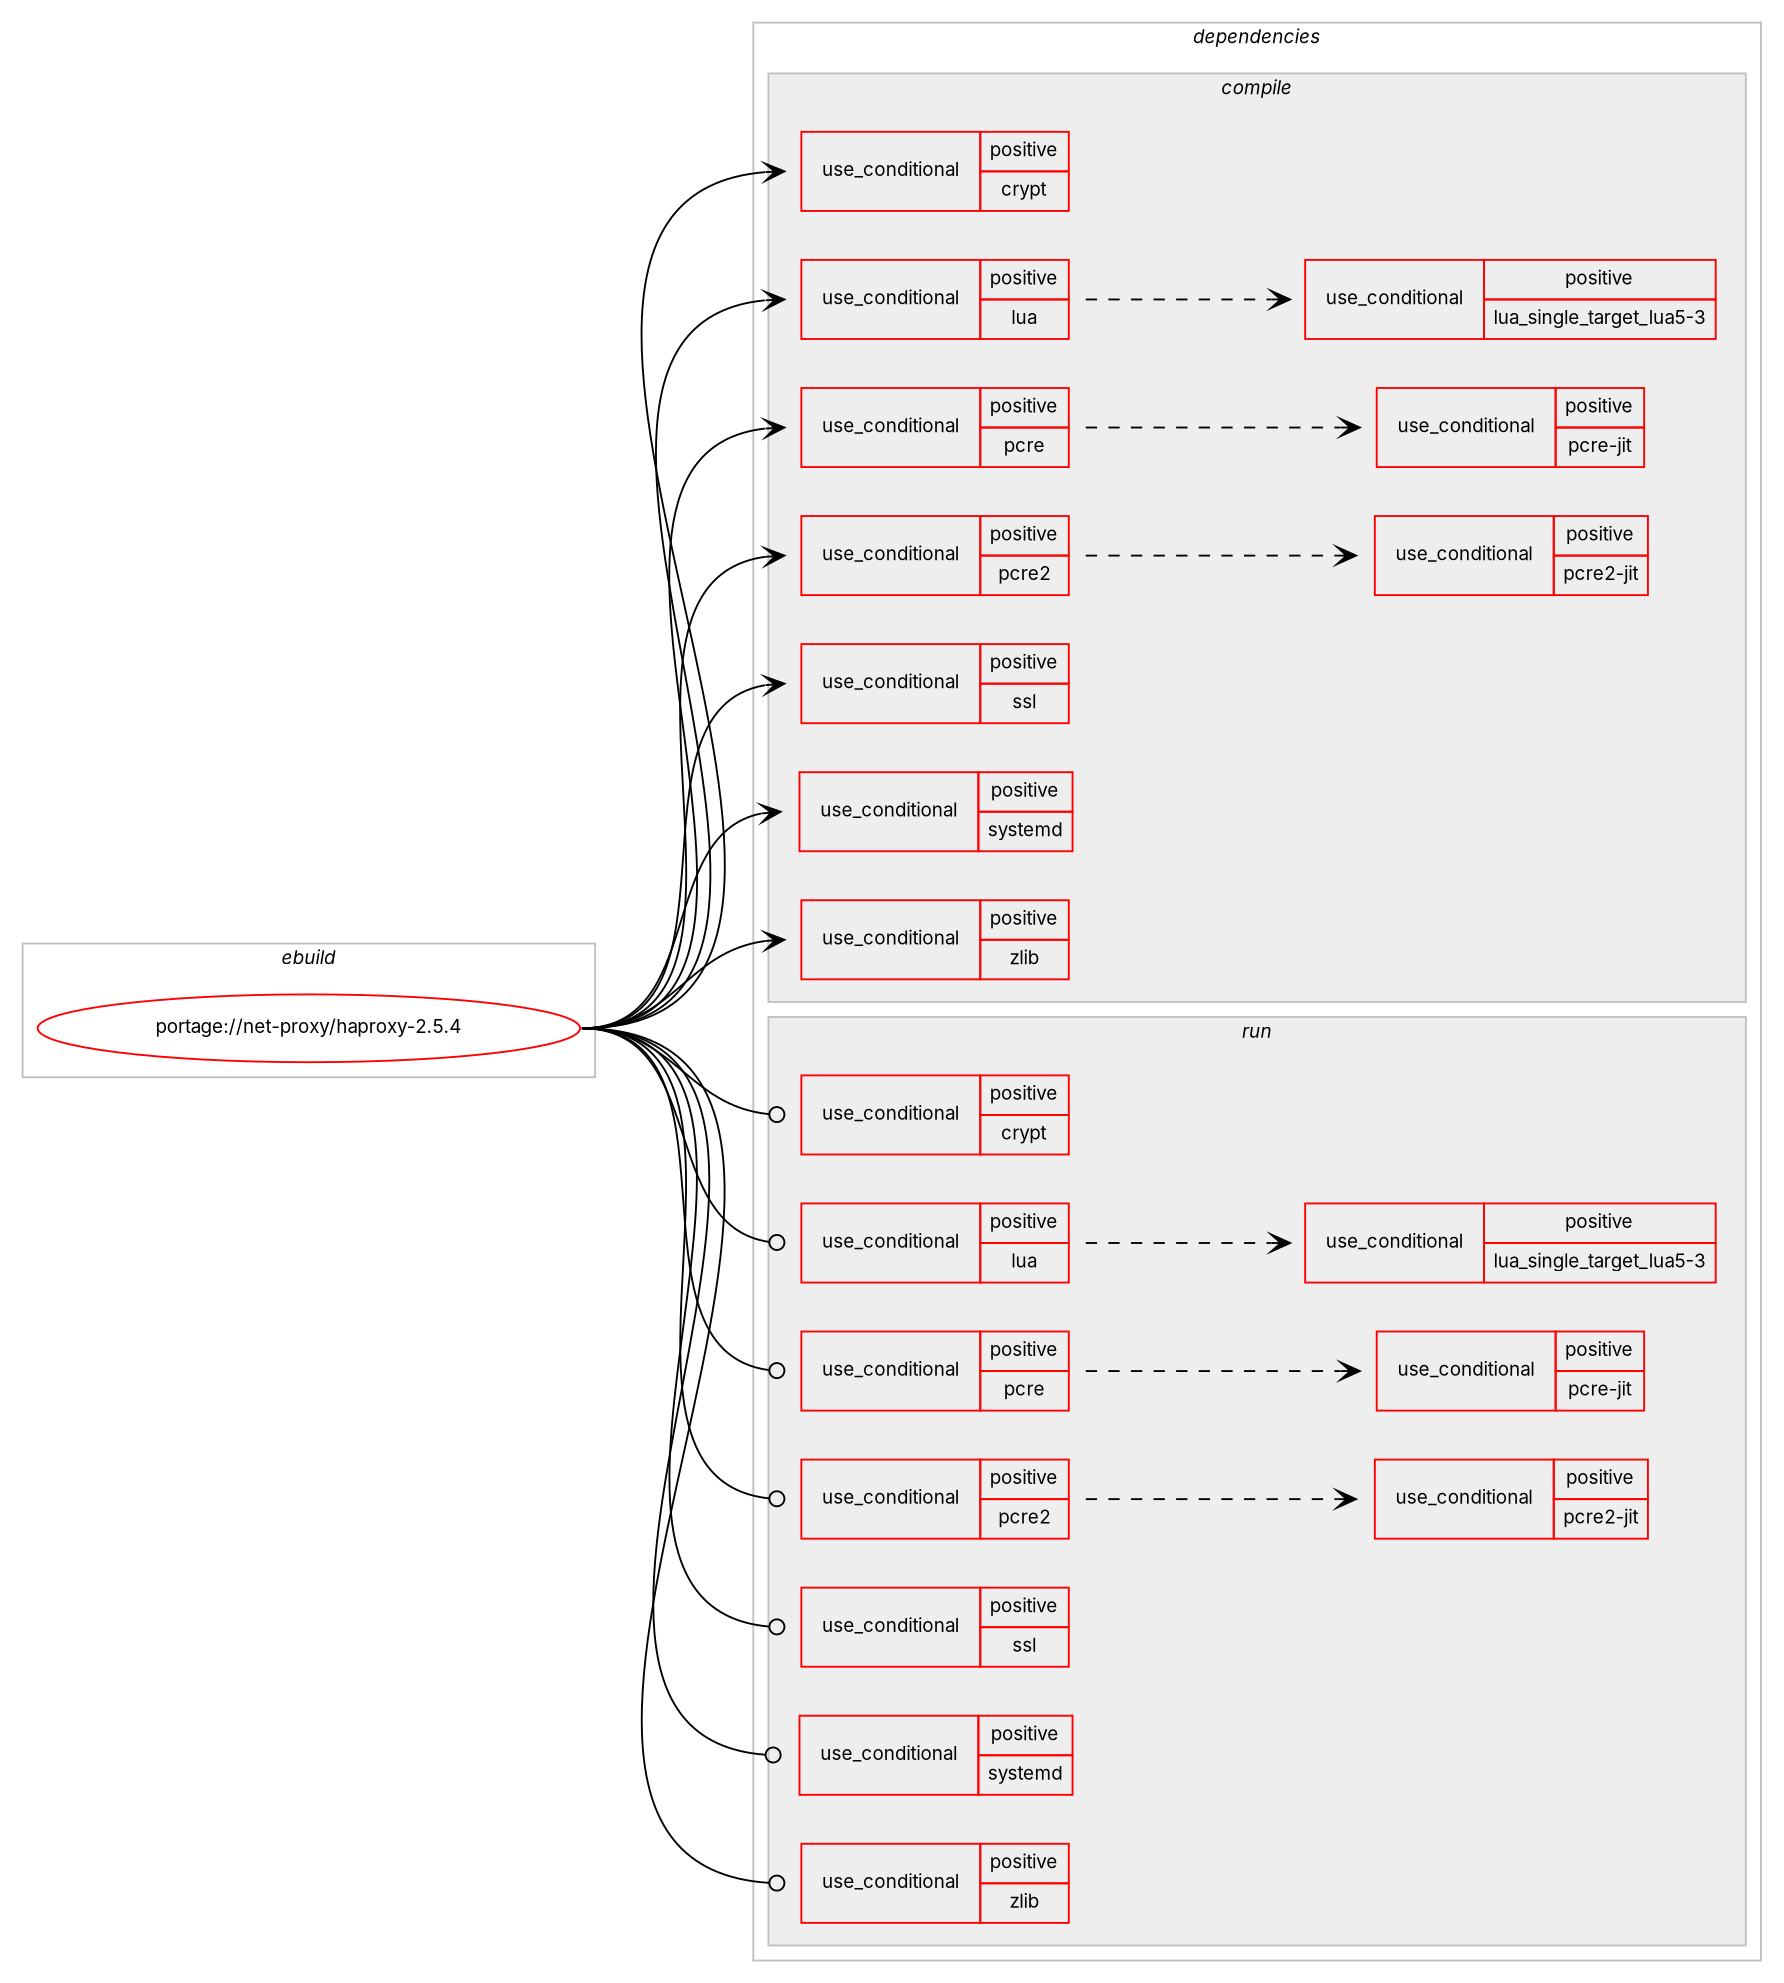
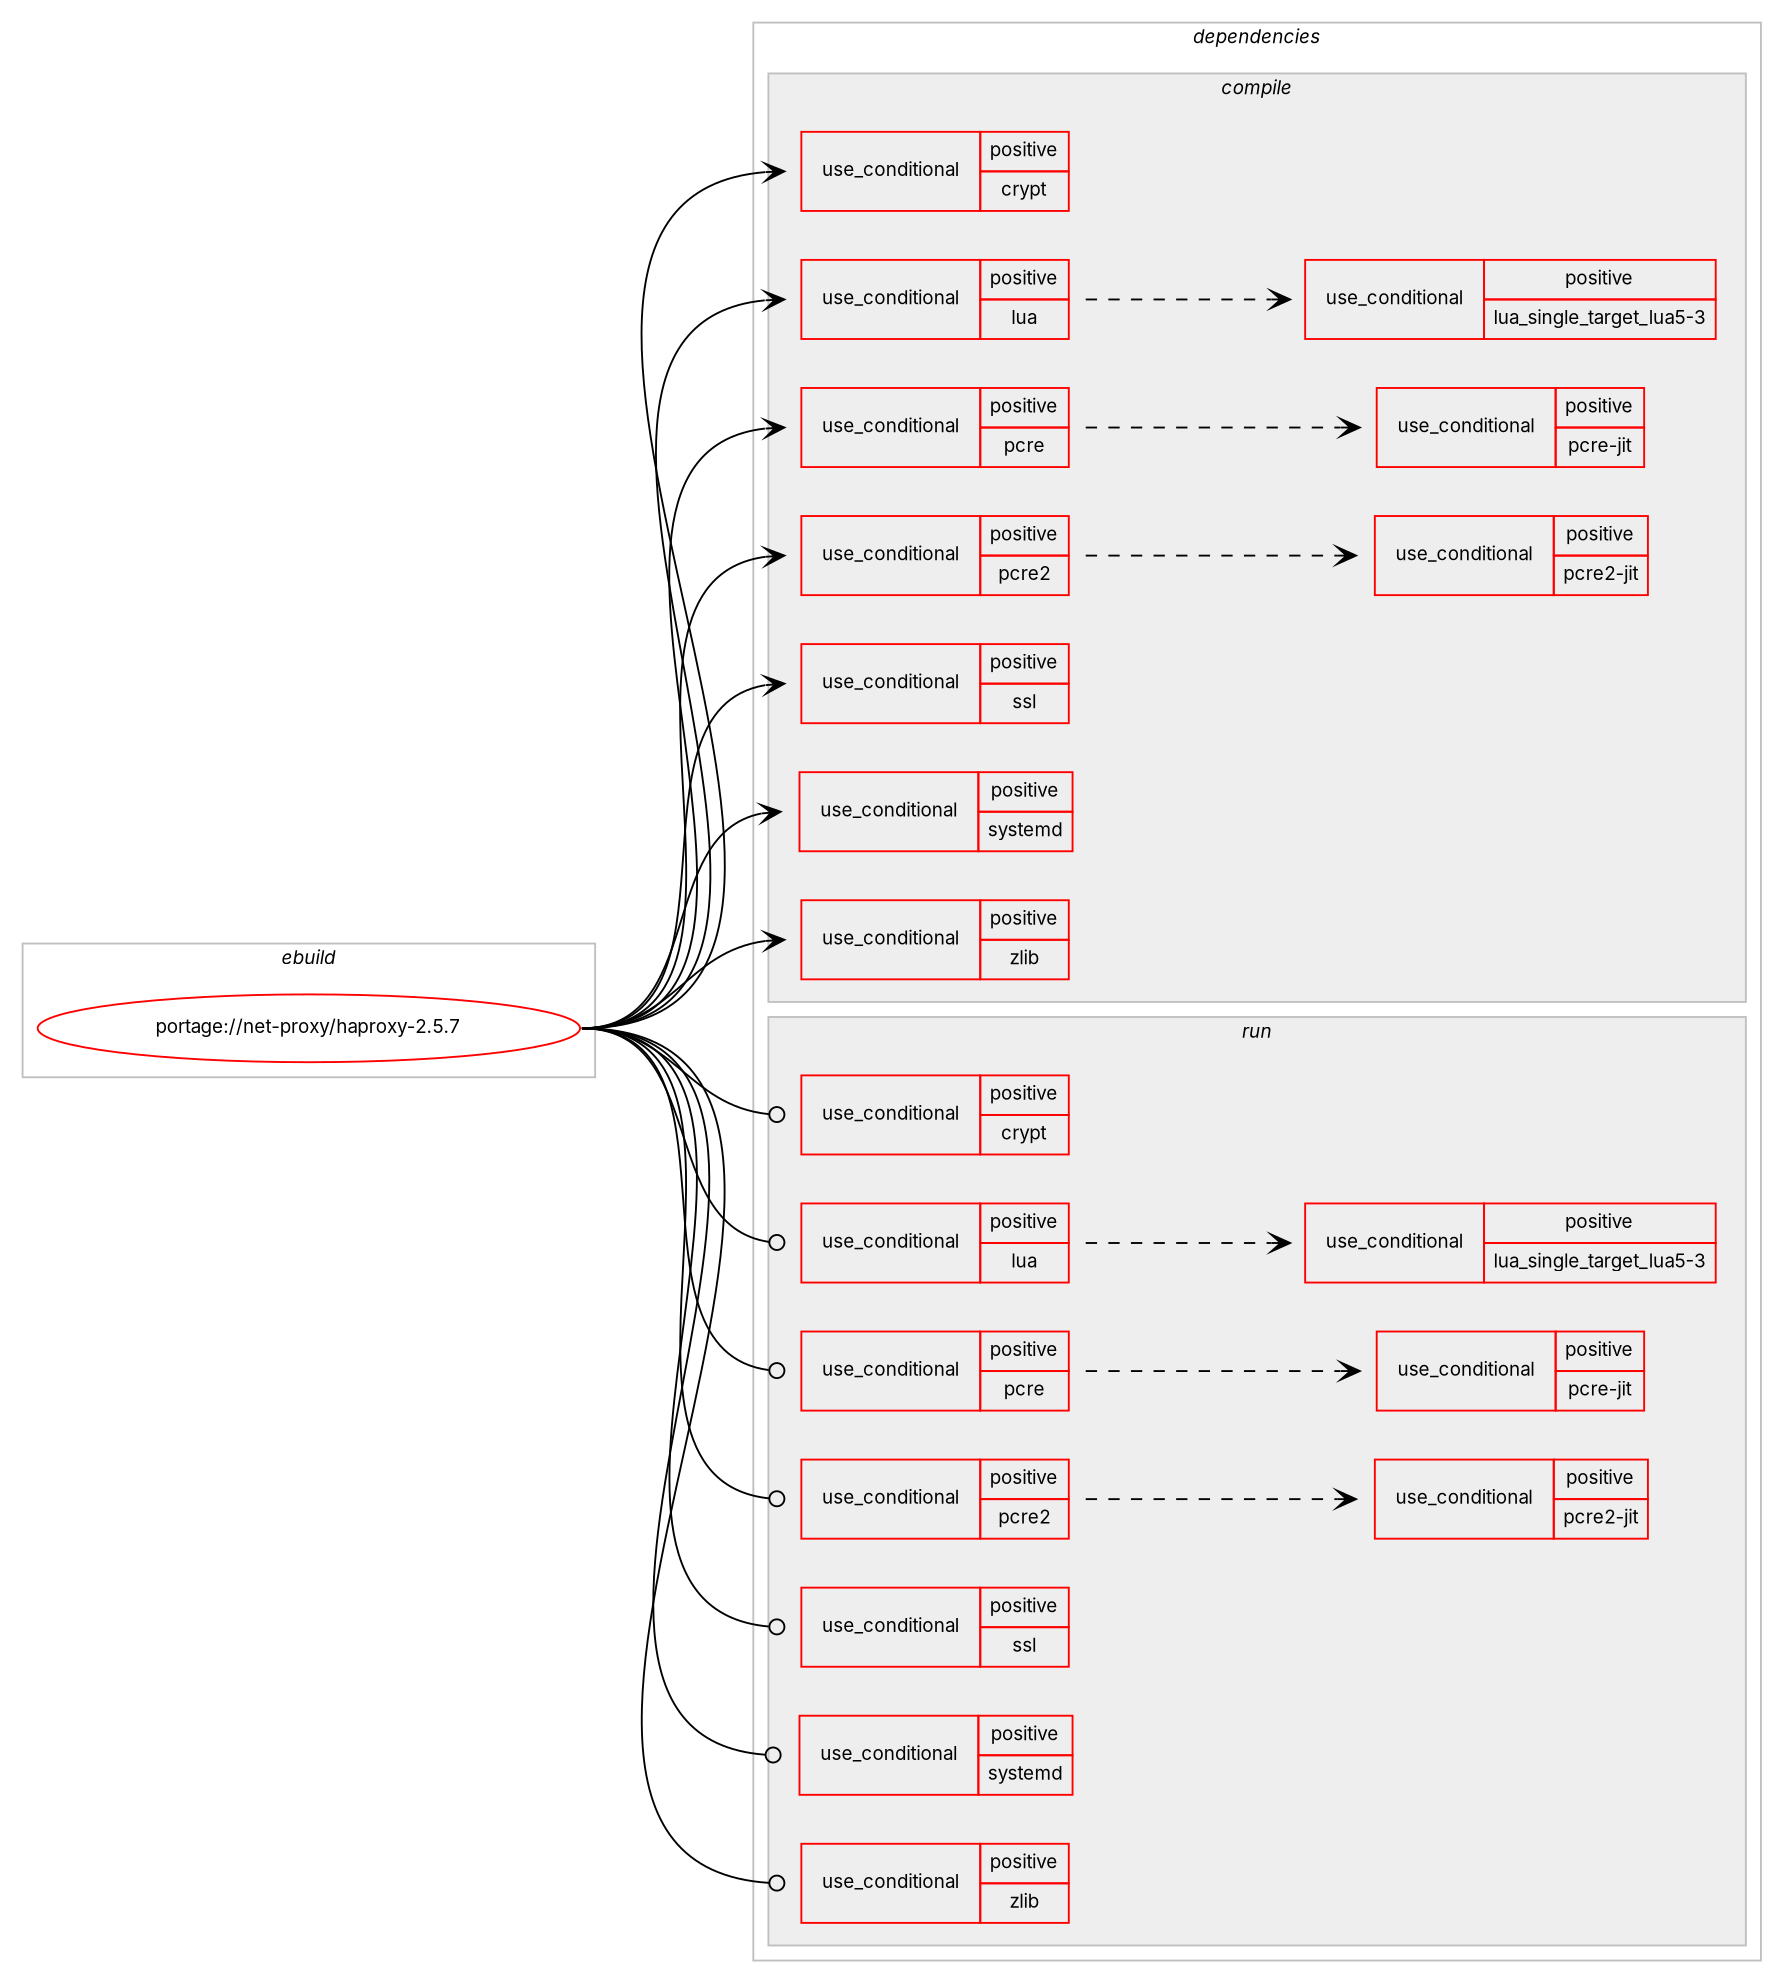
(309, 1028) -> (309, 1028)
